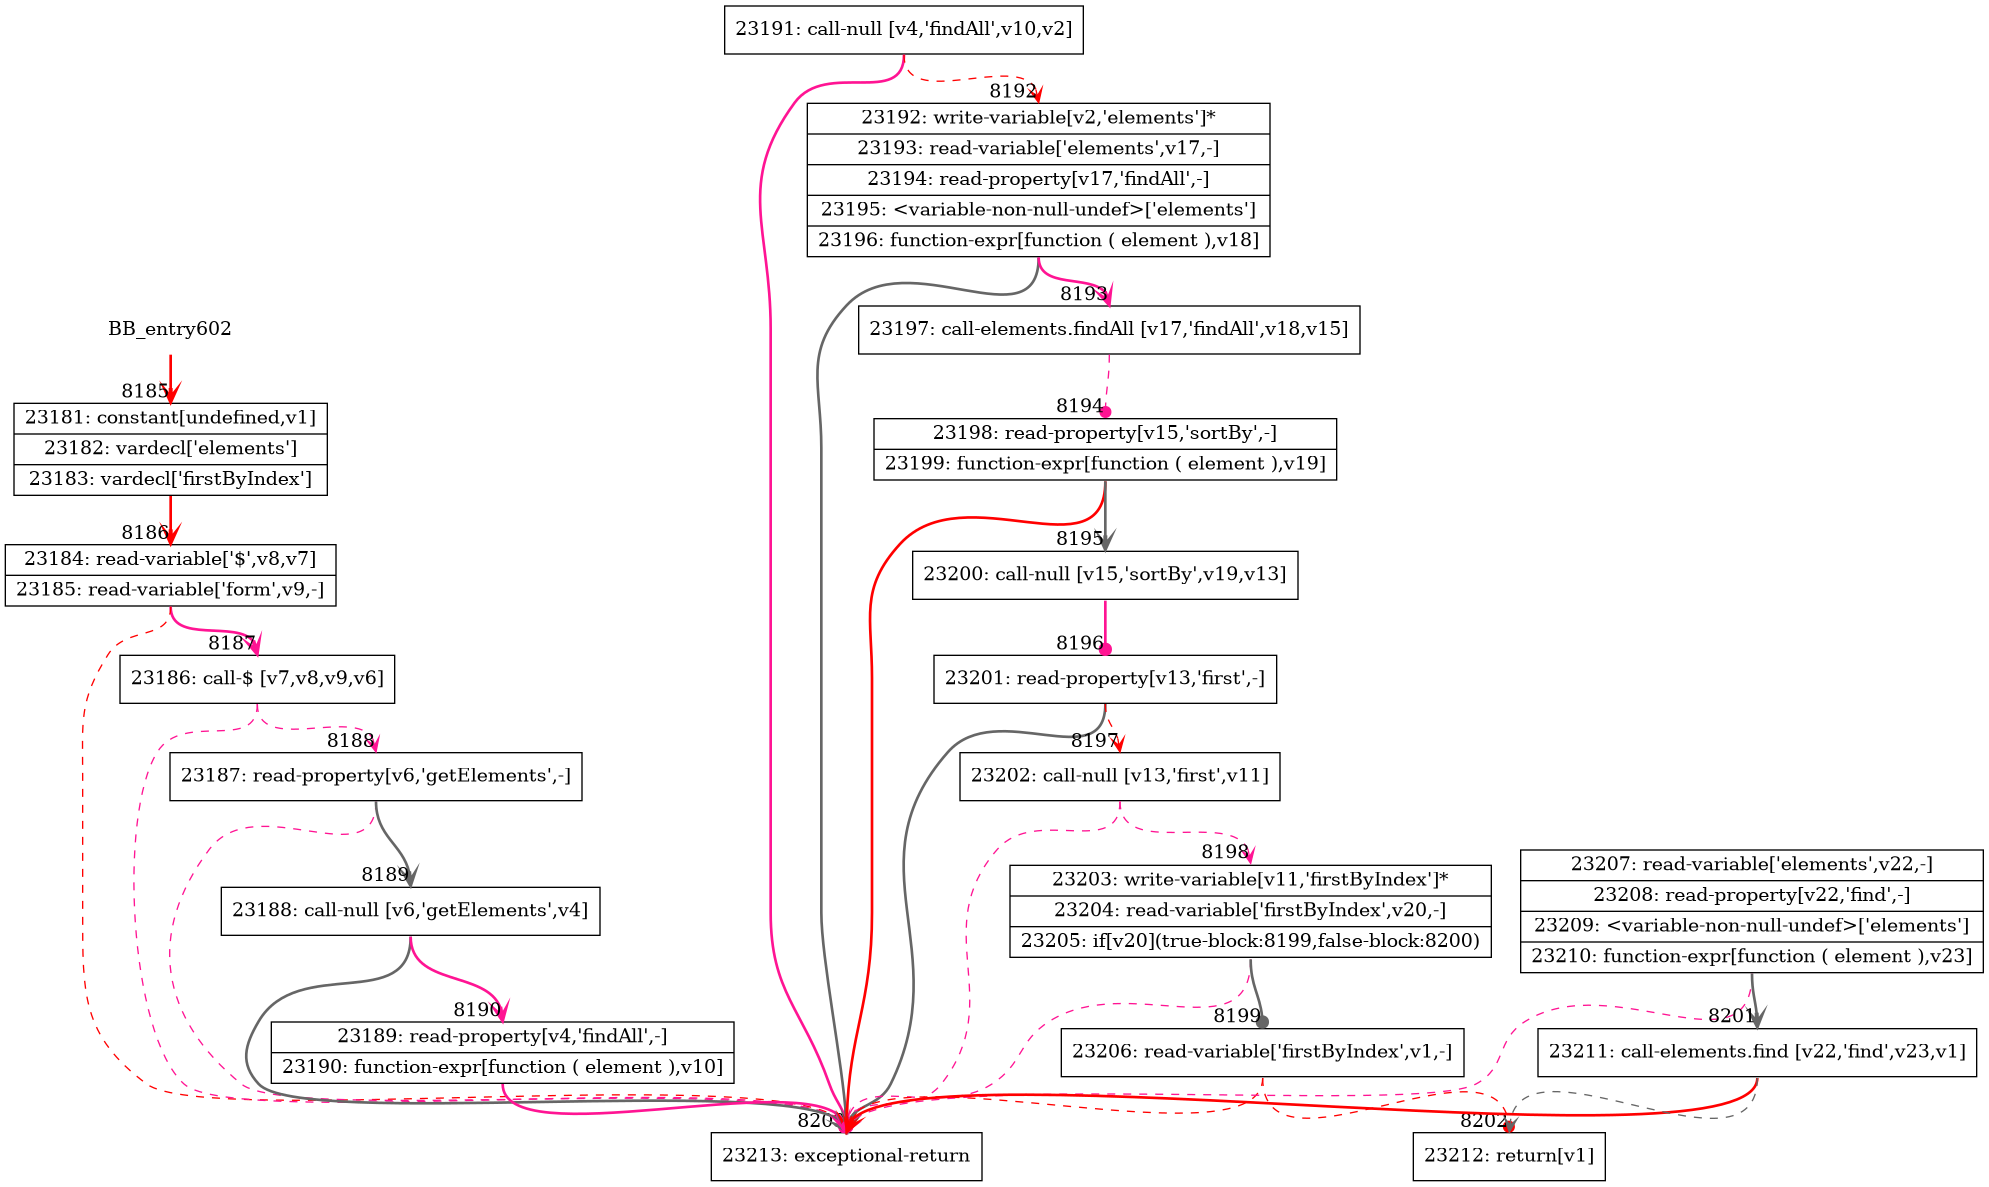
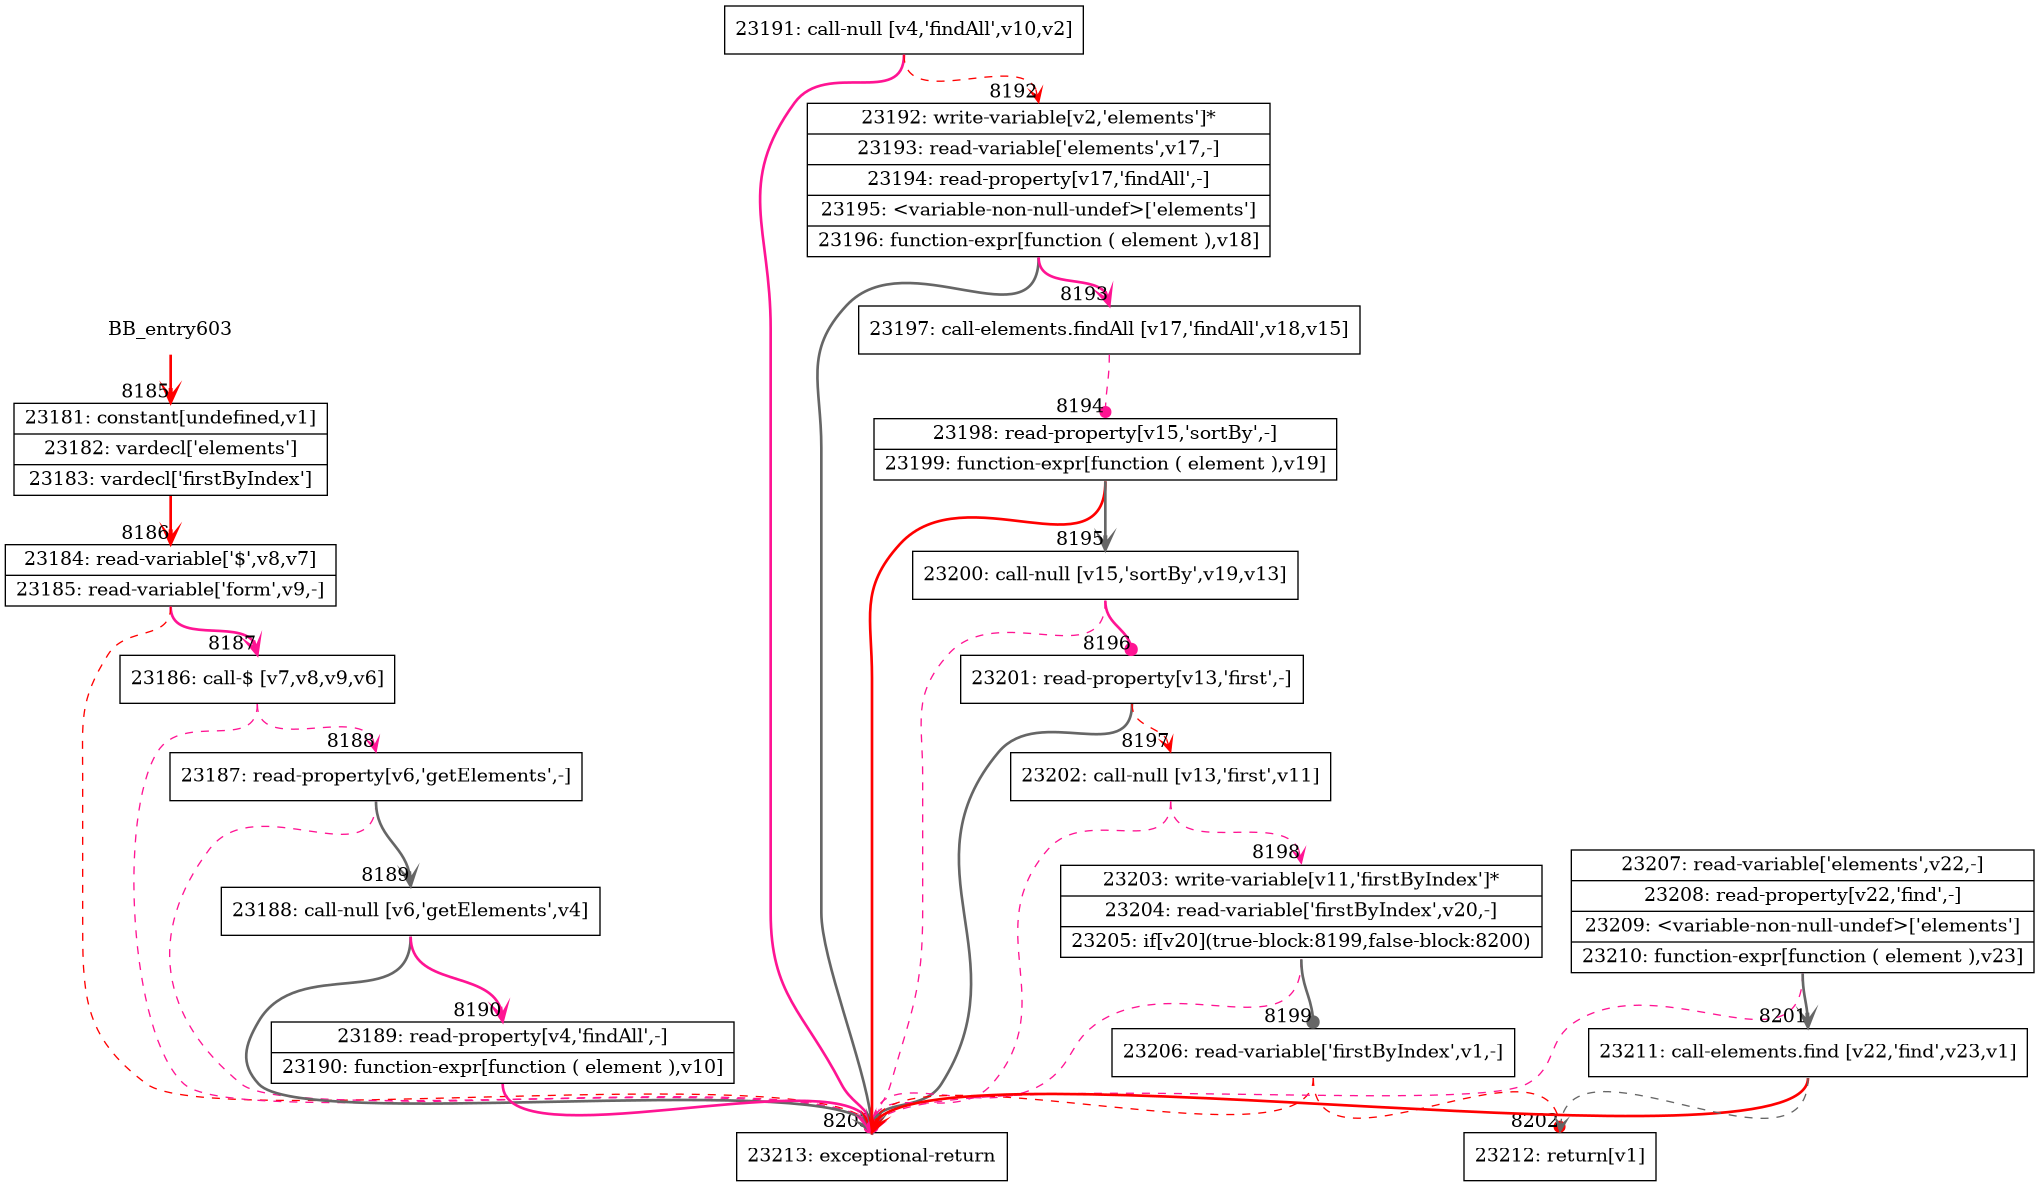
(171, 330) -> (171, 330)
none -> (923, 795)
